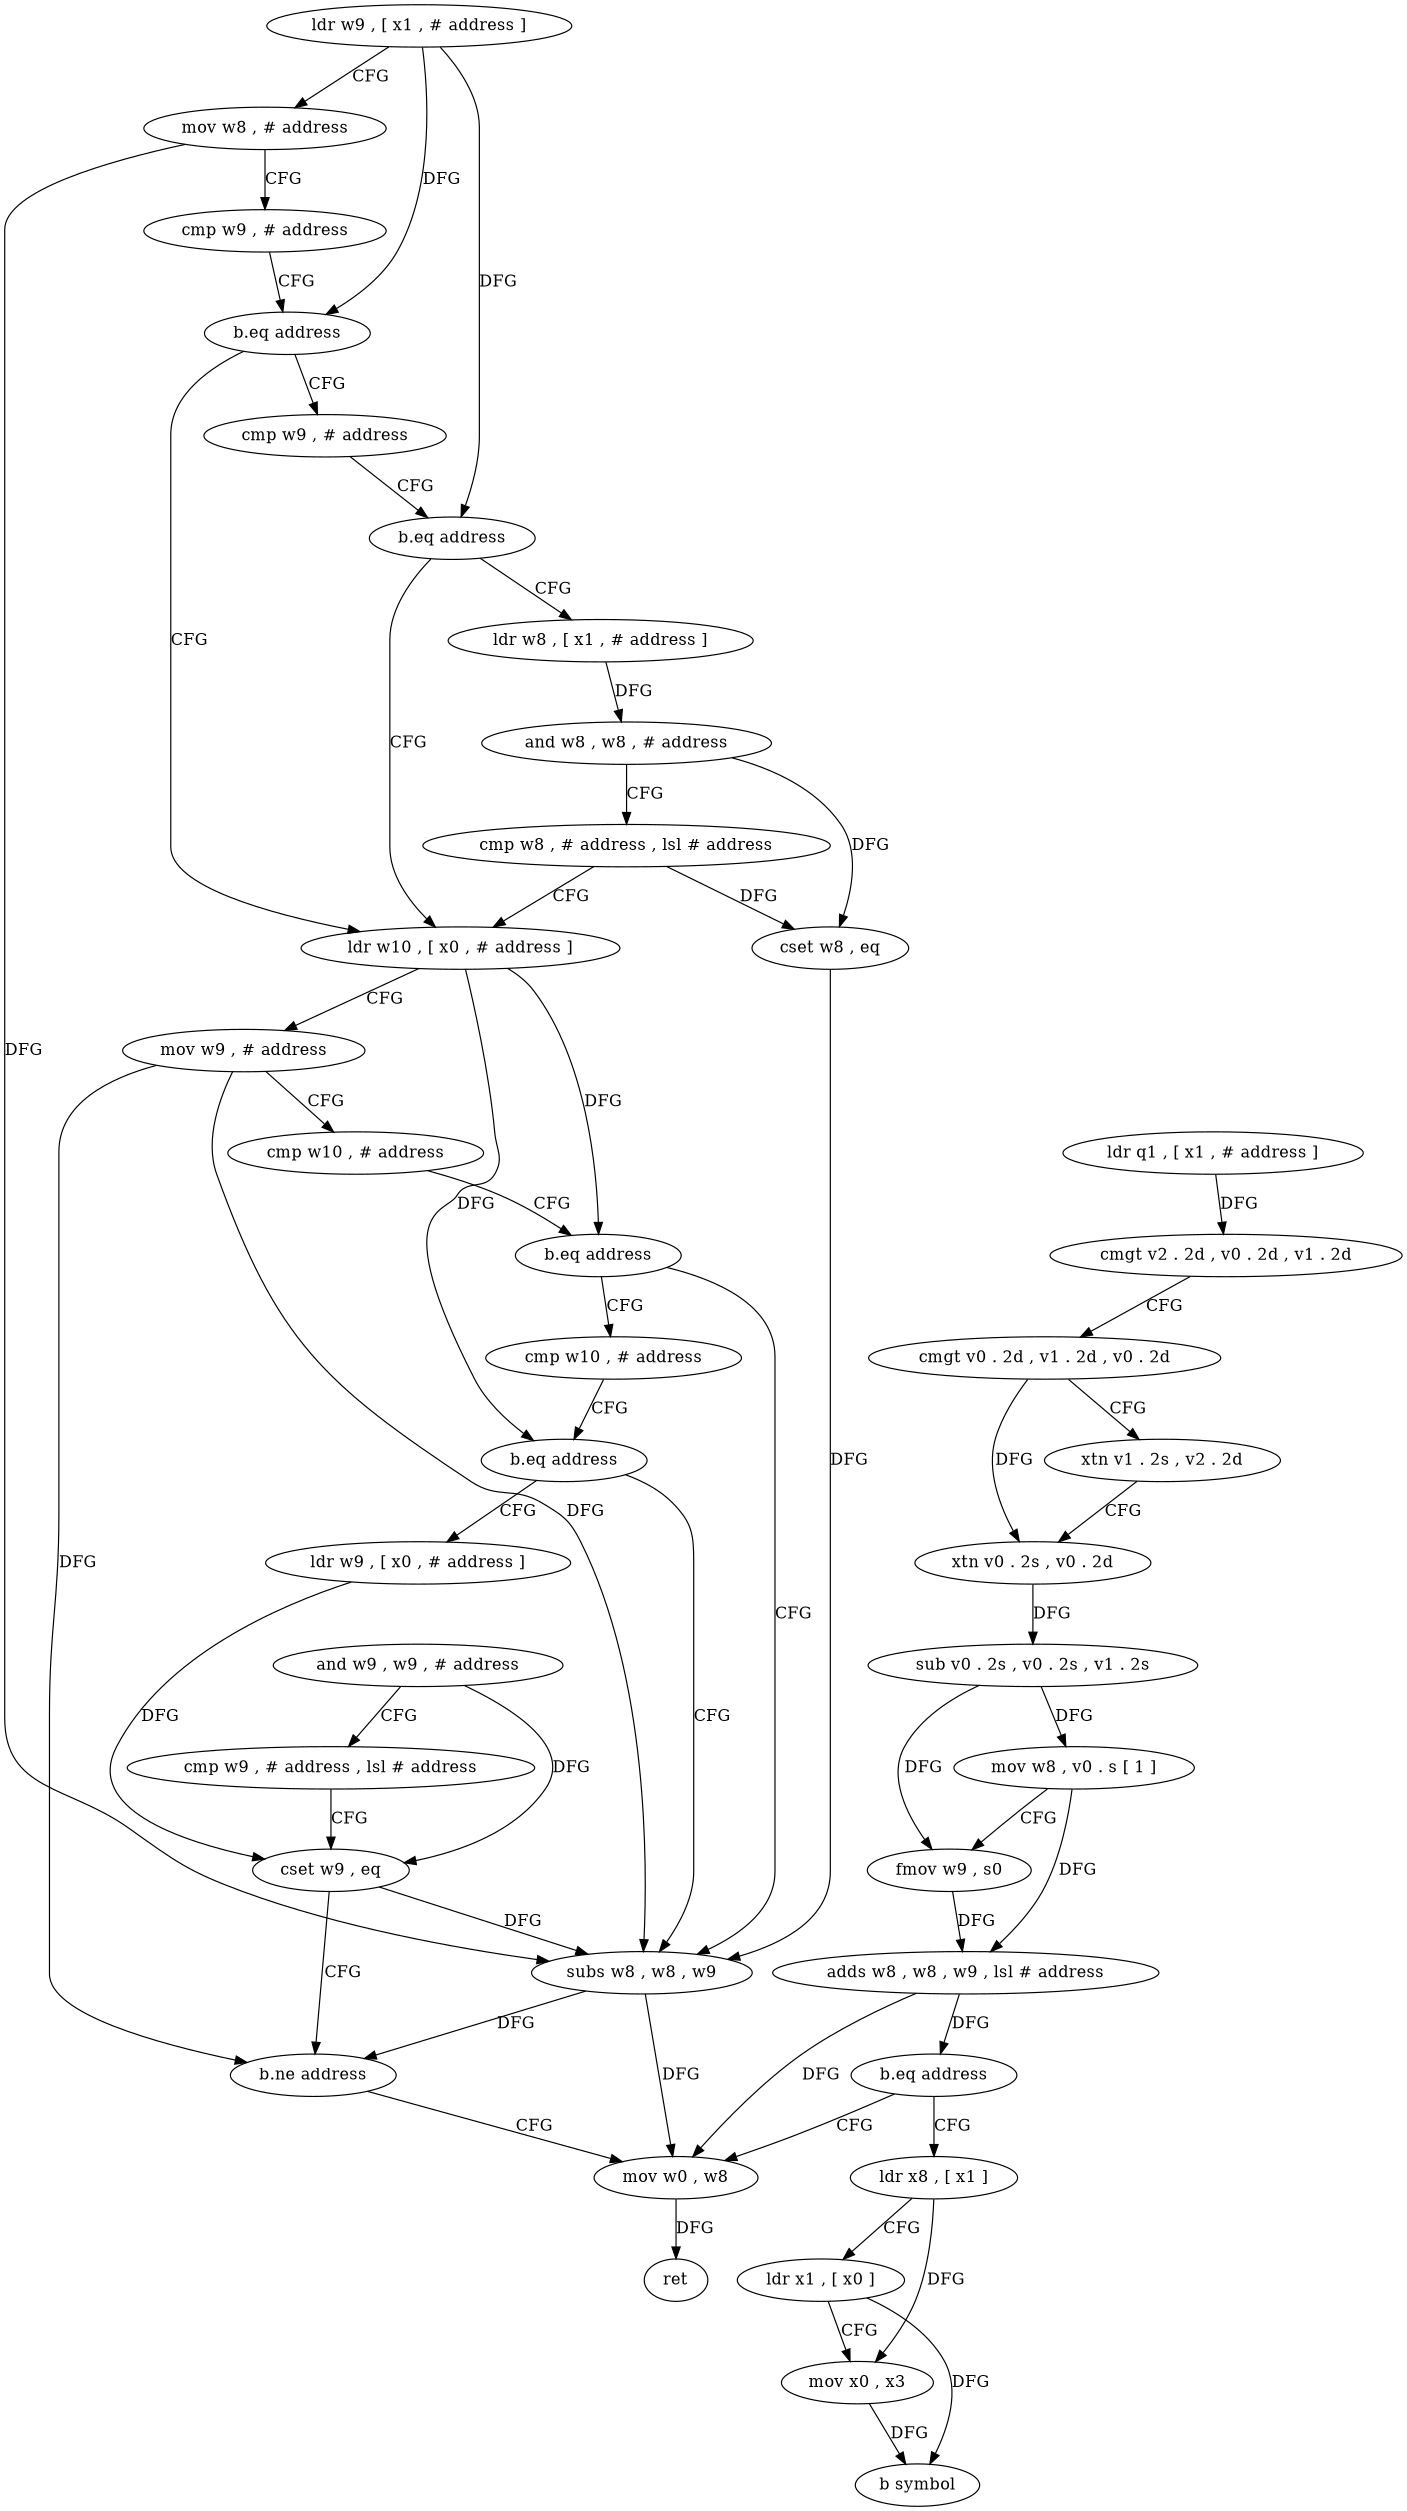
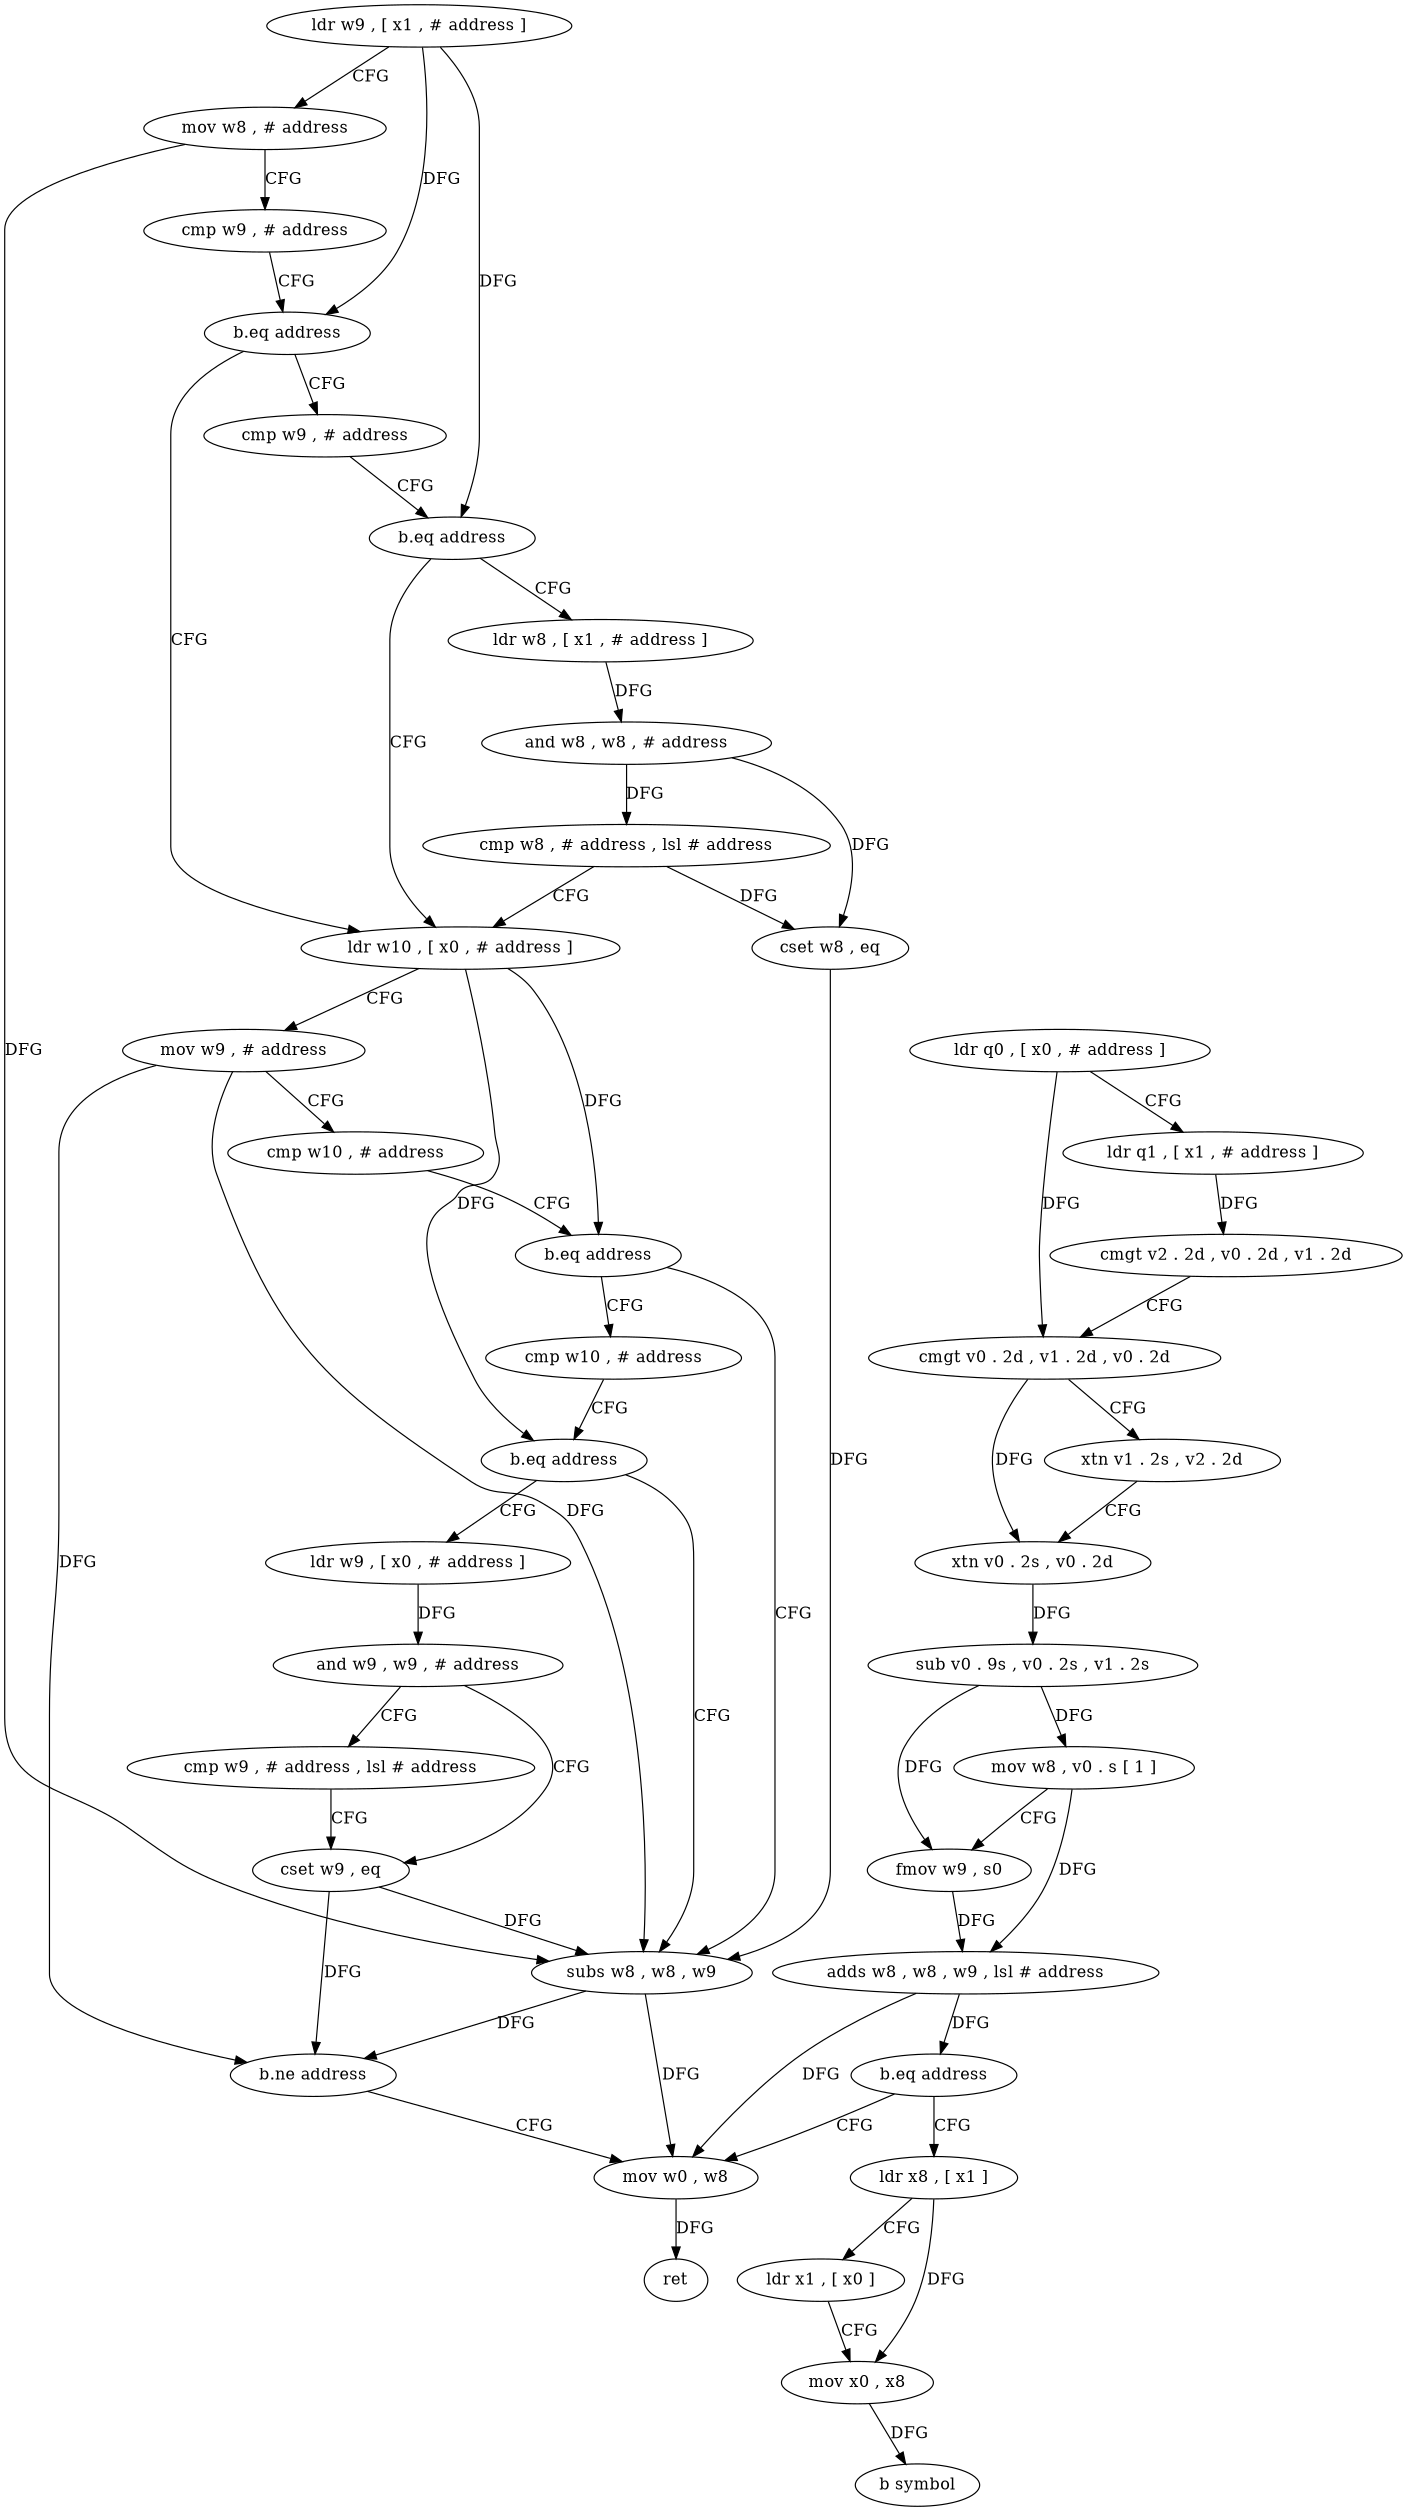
(645, 794) -> (645, 794)
none -> (1060, 1051)
(1033, 1665) -> (1033, 1665)
(142, 1709) -> (418, 1608)
(572, 1768) -> (572, 1768)
(343, 1973) -> (343, 1973)
(943, 2359) -> none
(857, 2383) -> (857, 2383)
